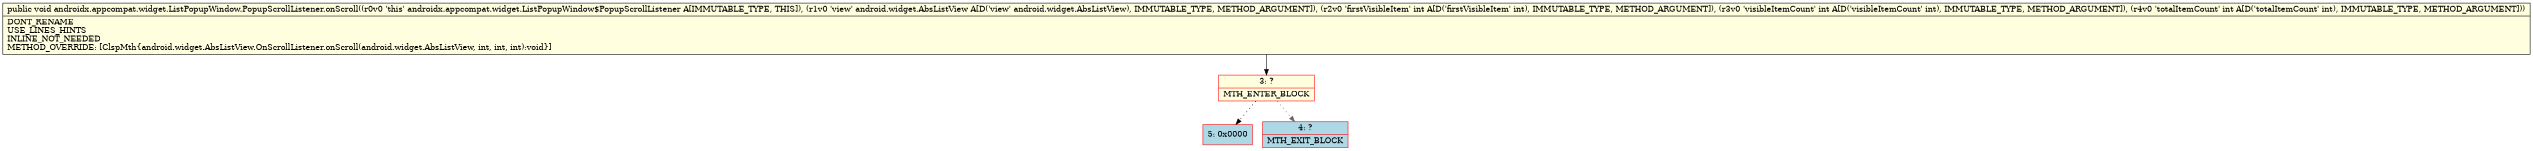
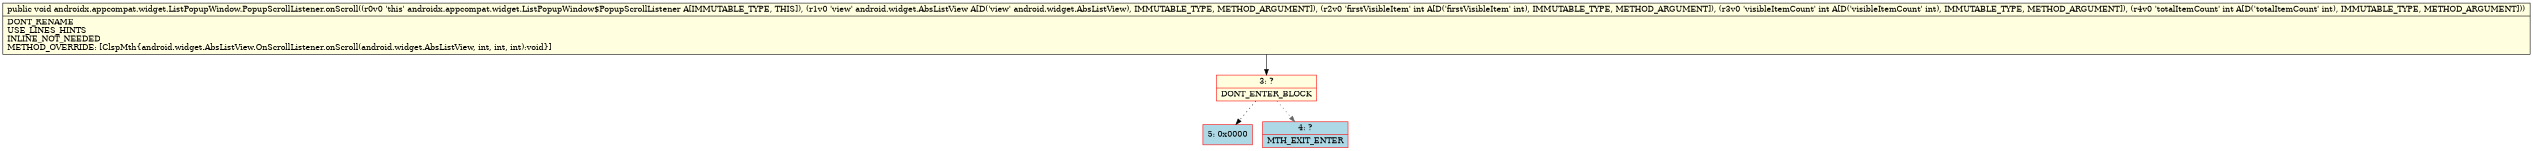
(1266, 94) -> (1266, 94)
(1305, 141) -> (1305, 141)
